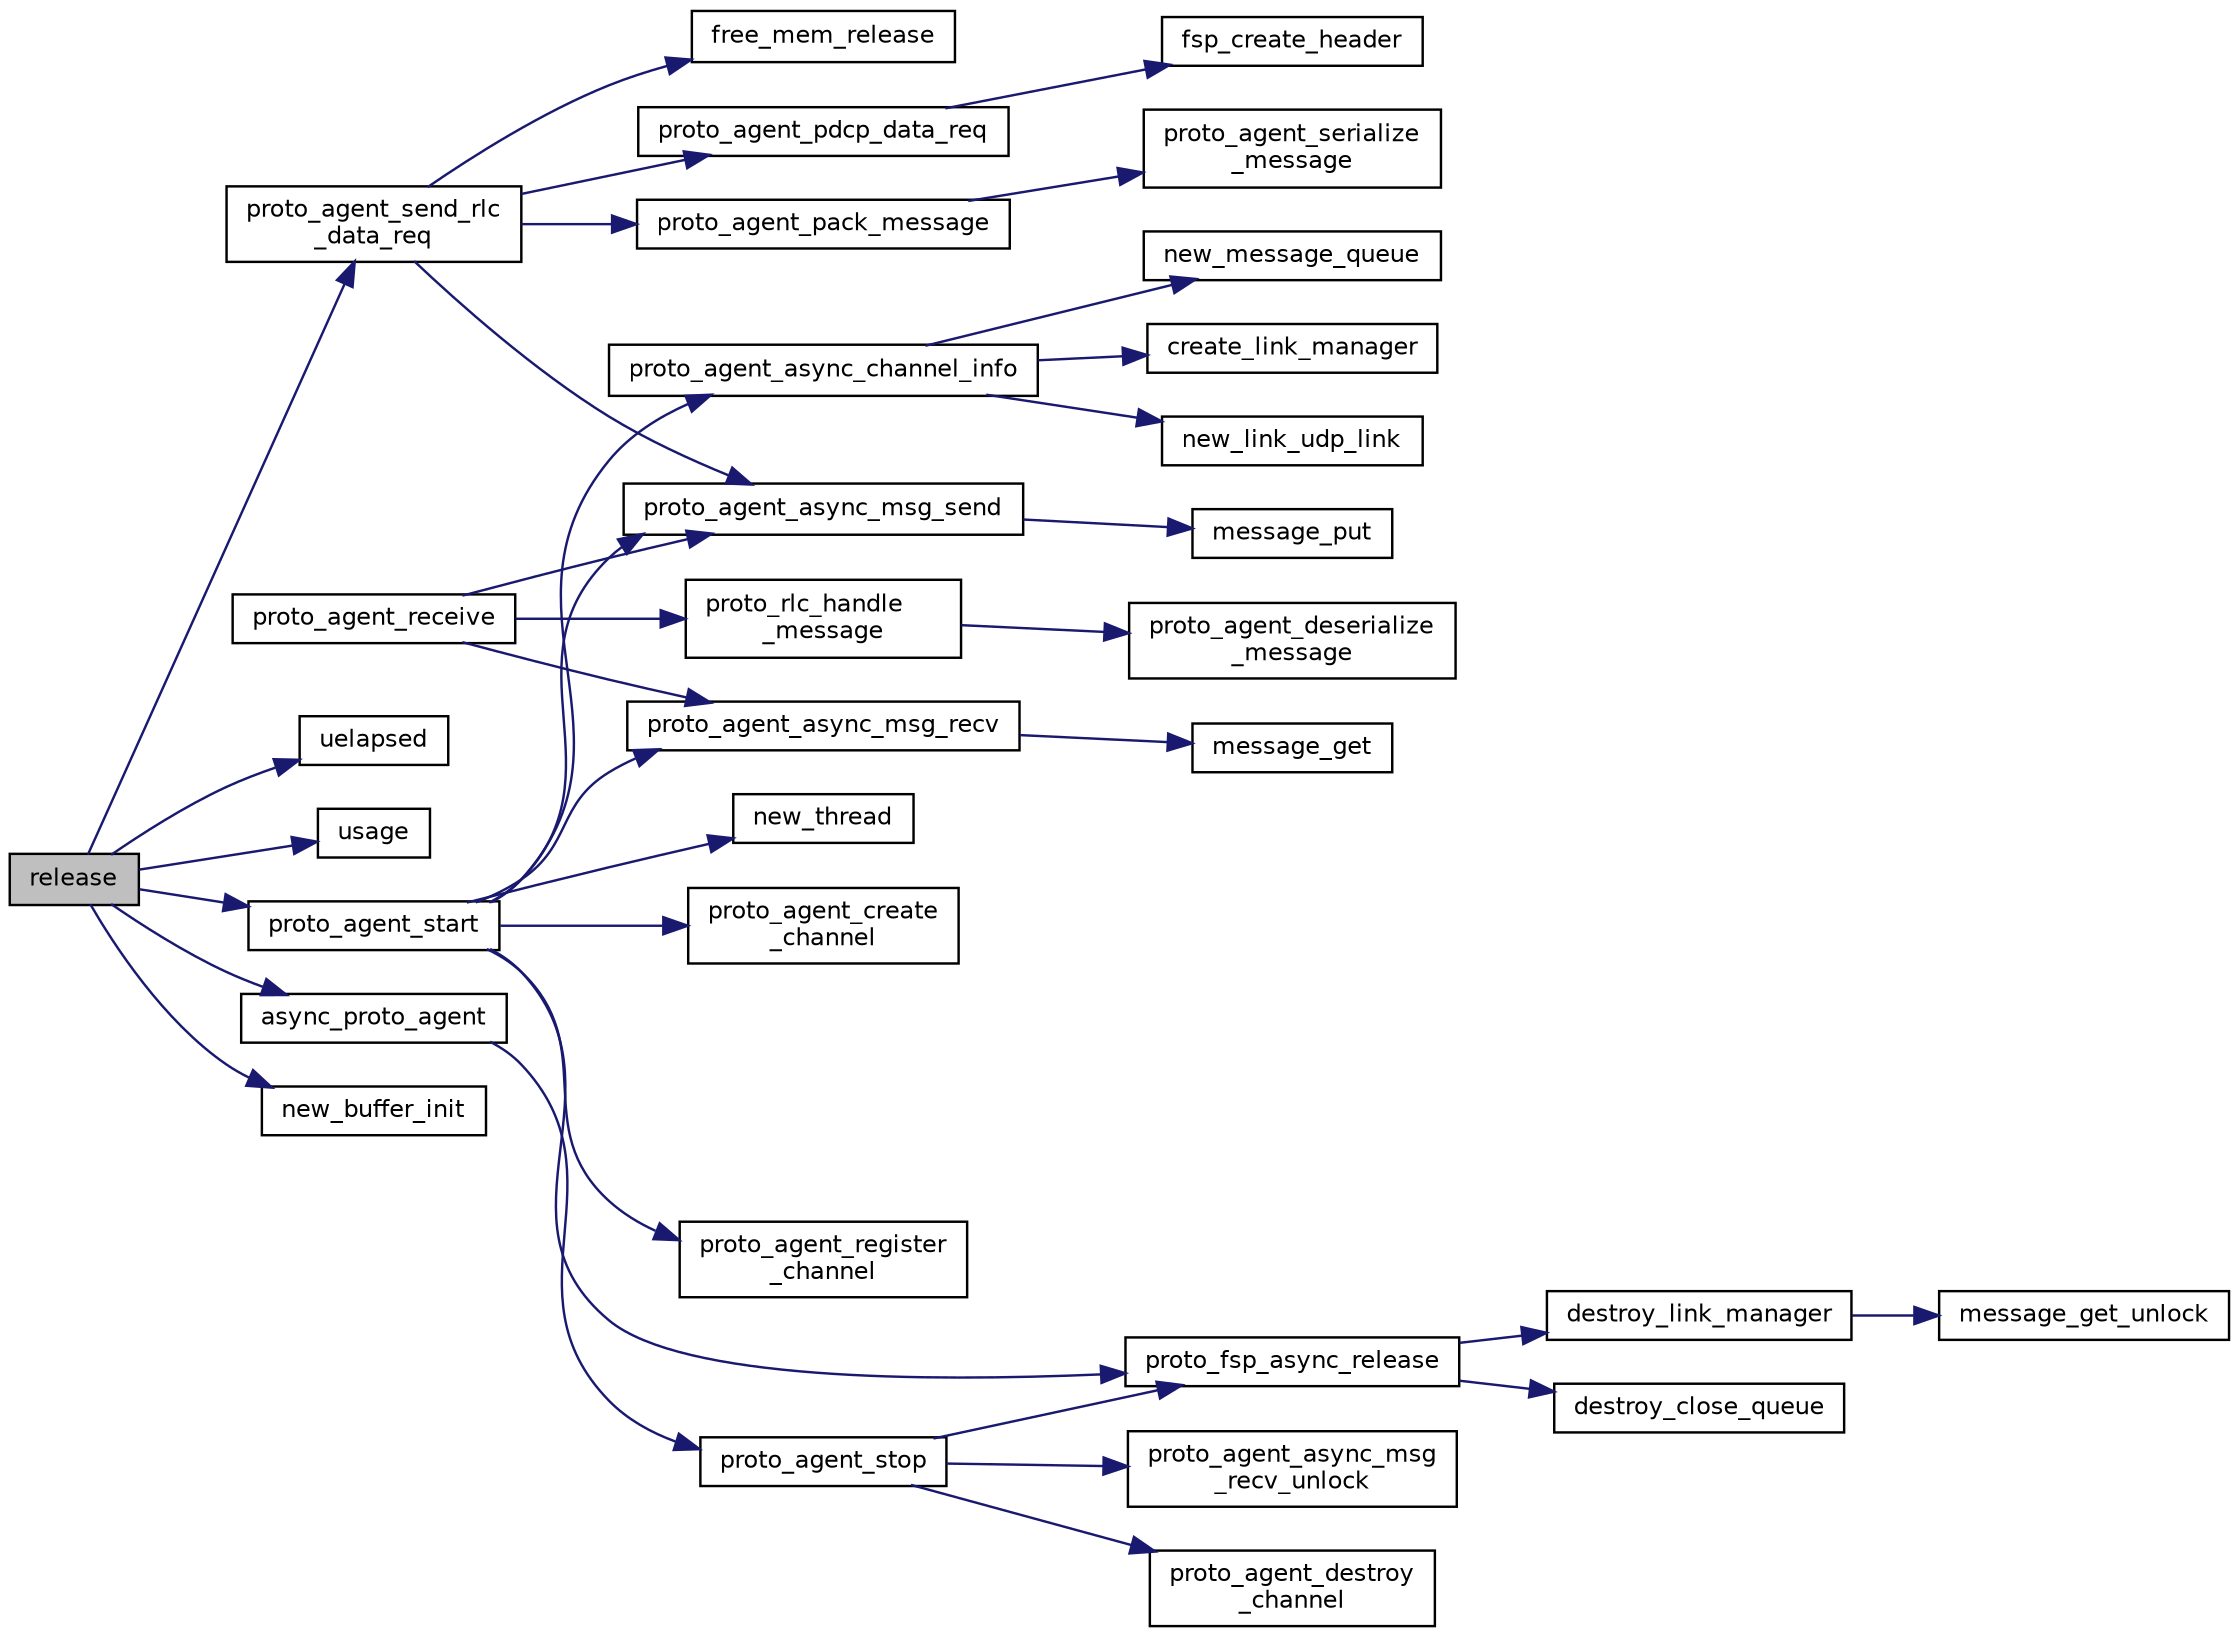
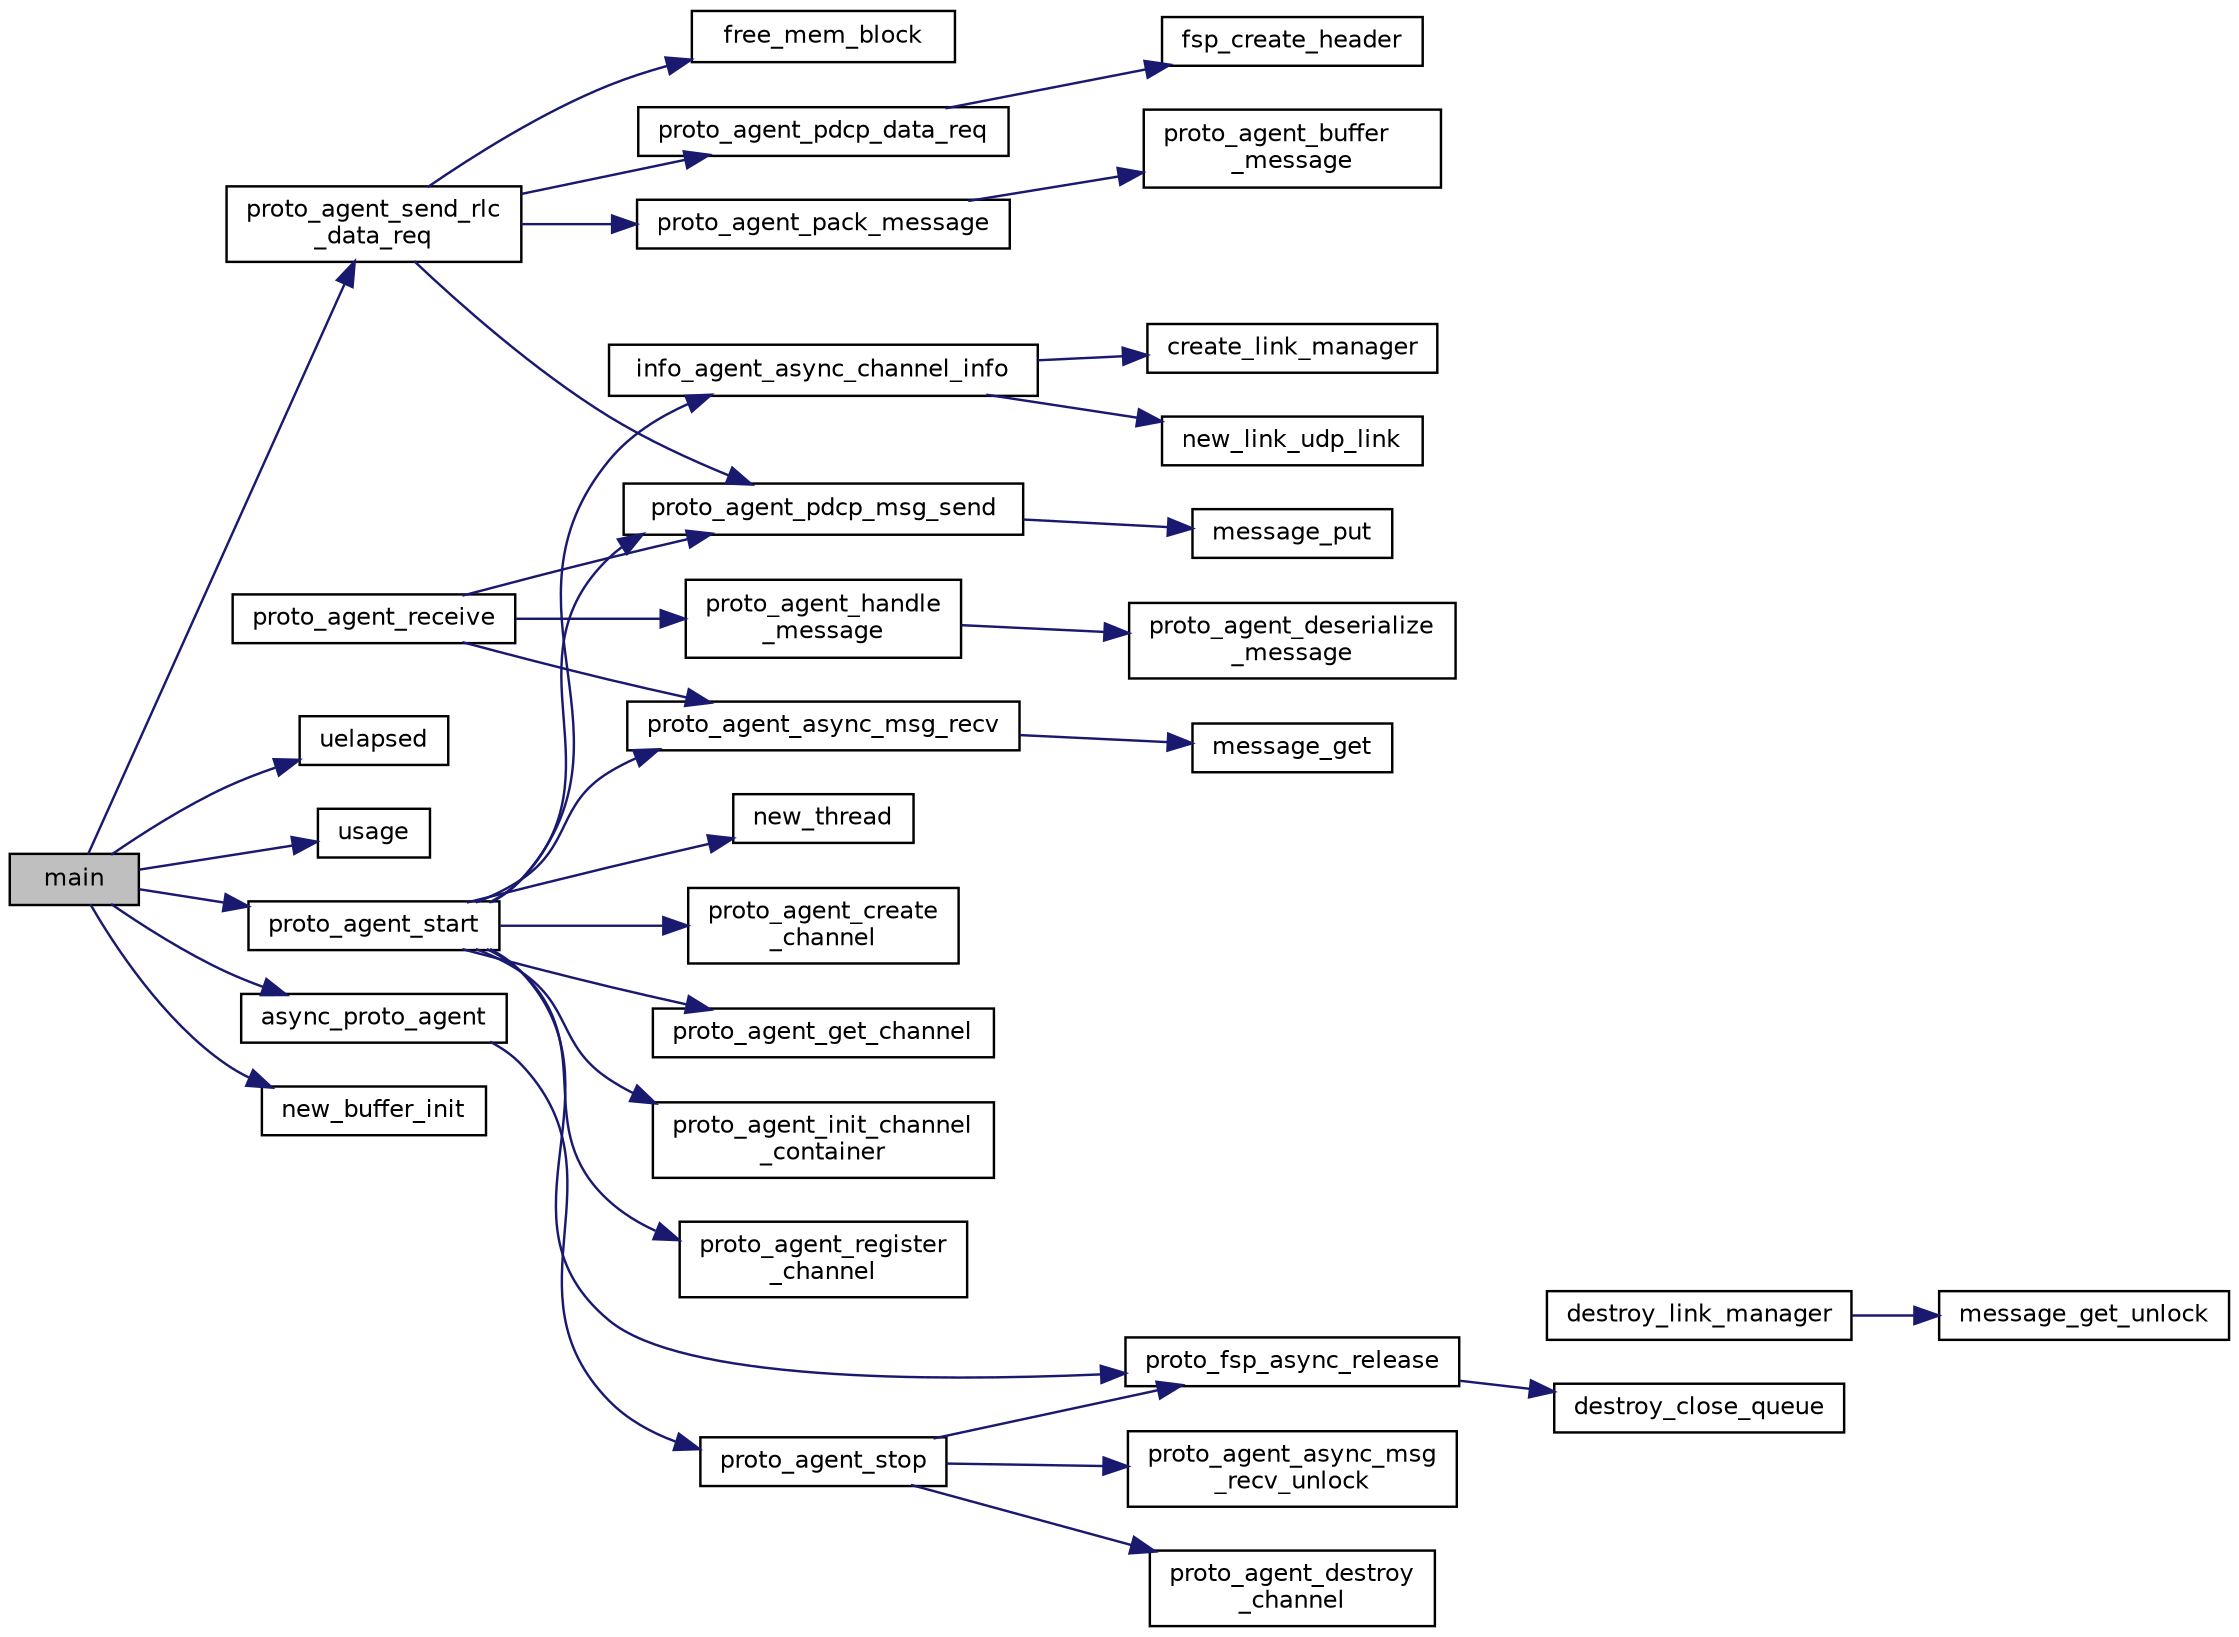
(823, 37) -> (823, 37)
(1292, 149) -> (1292, 149)
(1292, 256) -> none
(823, 370) -> (823, 370)
(823, 509) -> (823, 509)
(823, 619) -> (823, 619)
(74, 879) -> (74, 879)
none -> (823, 1033)
none -> (823, 1140)
(1491, 1339) -> none
